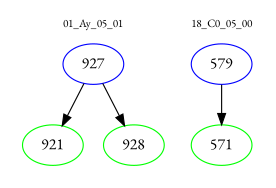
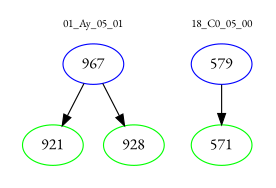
(93, 64) -> (93, 64)
